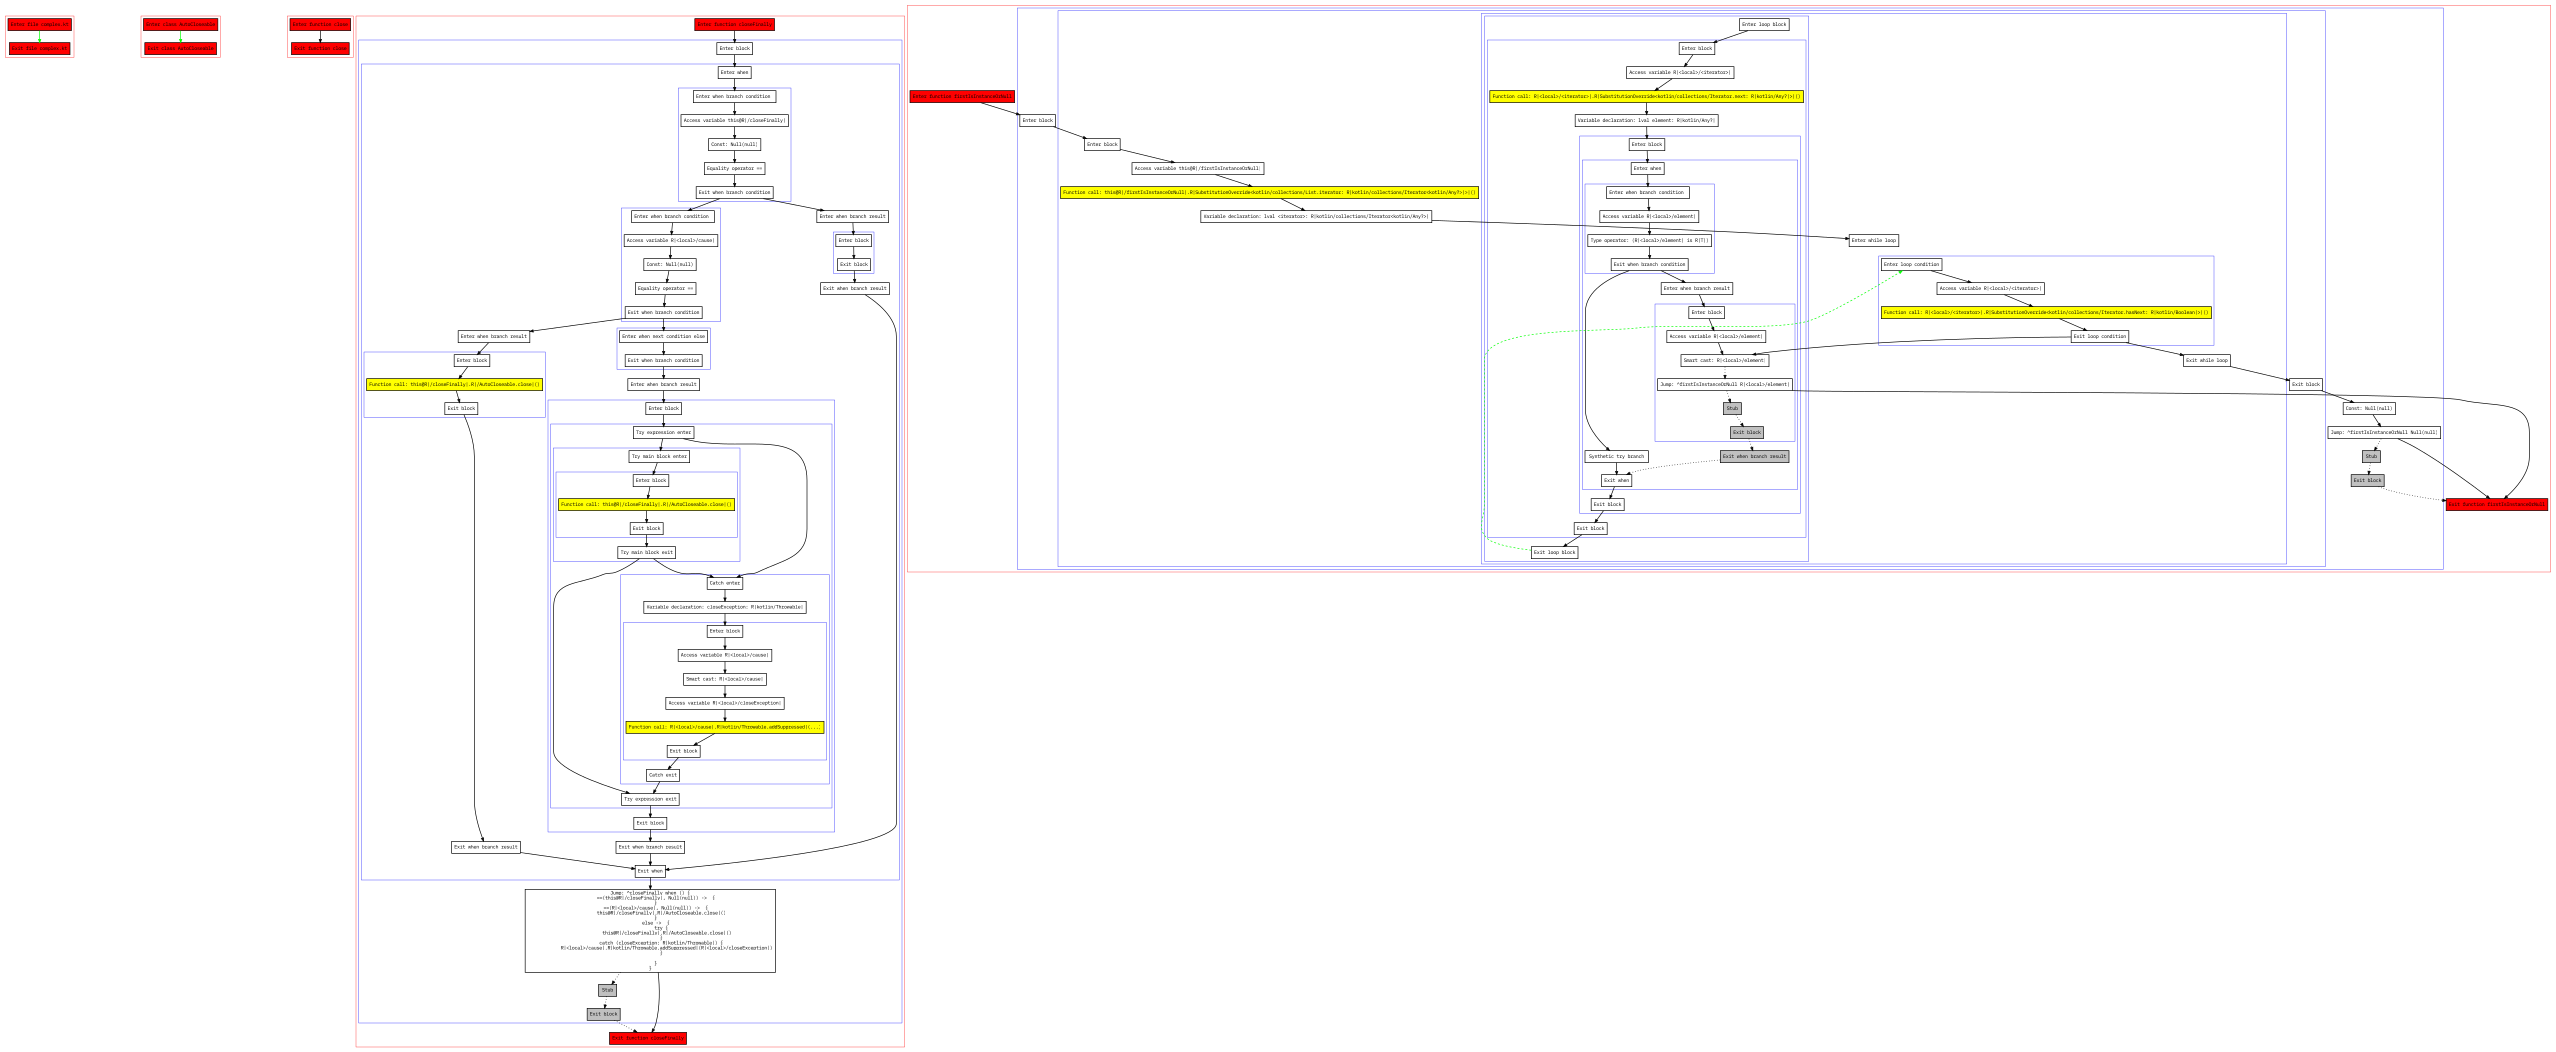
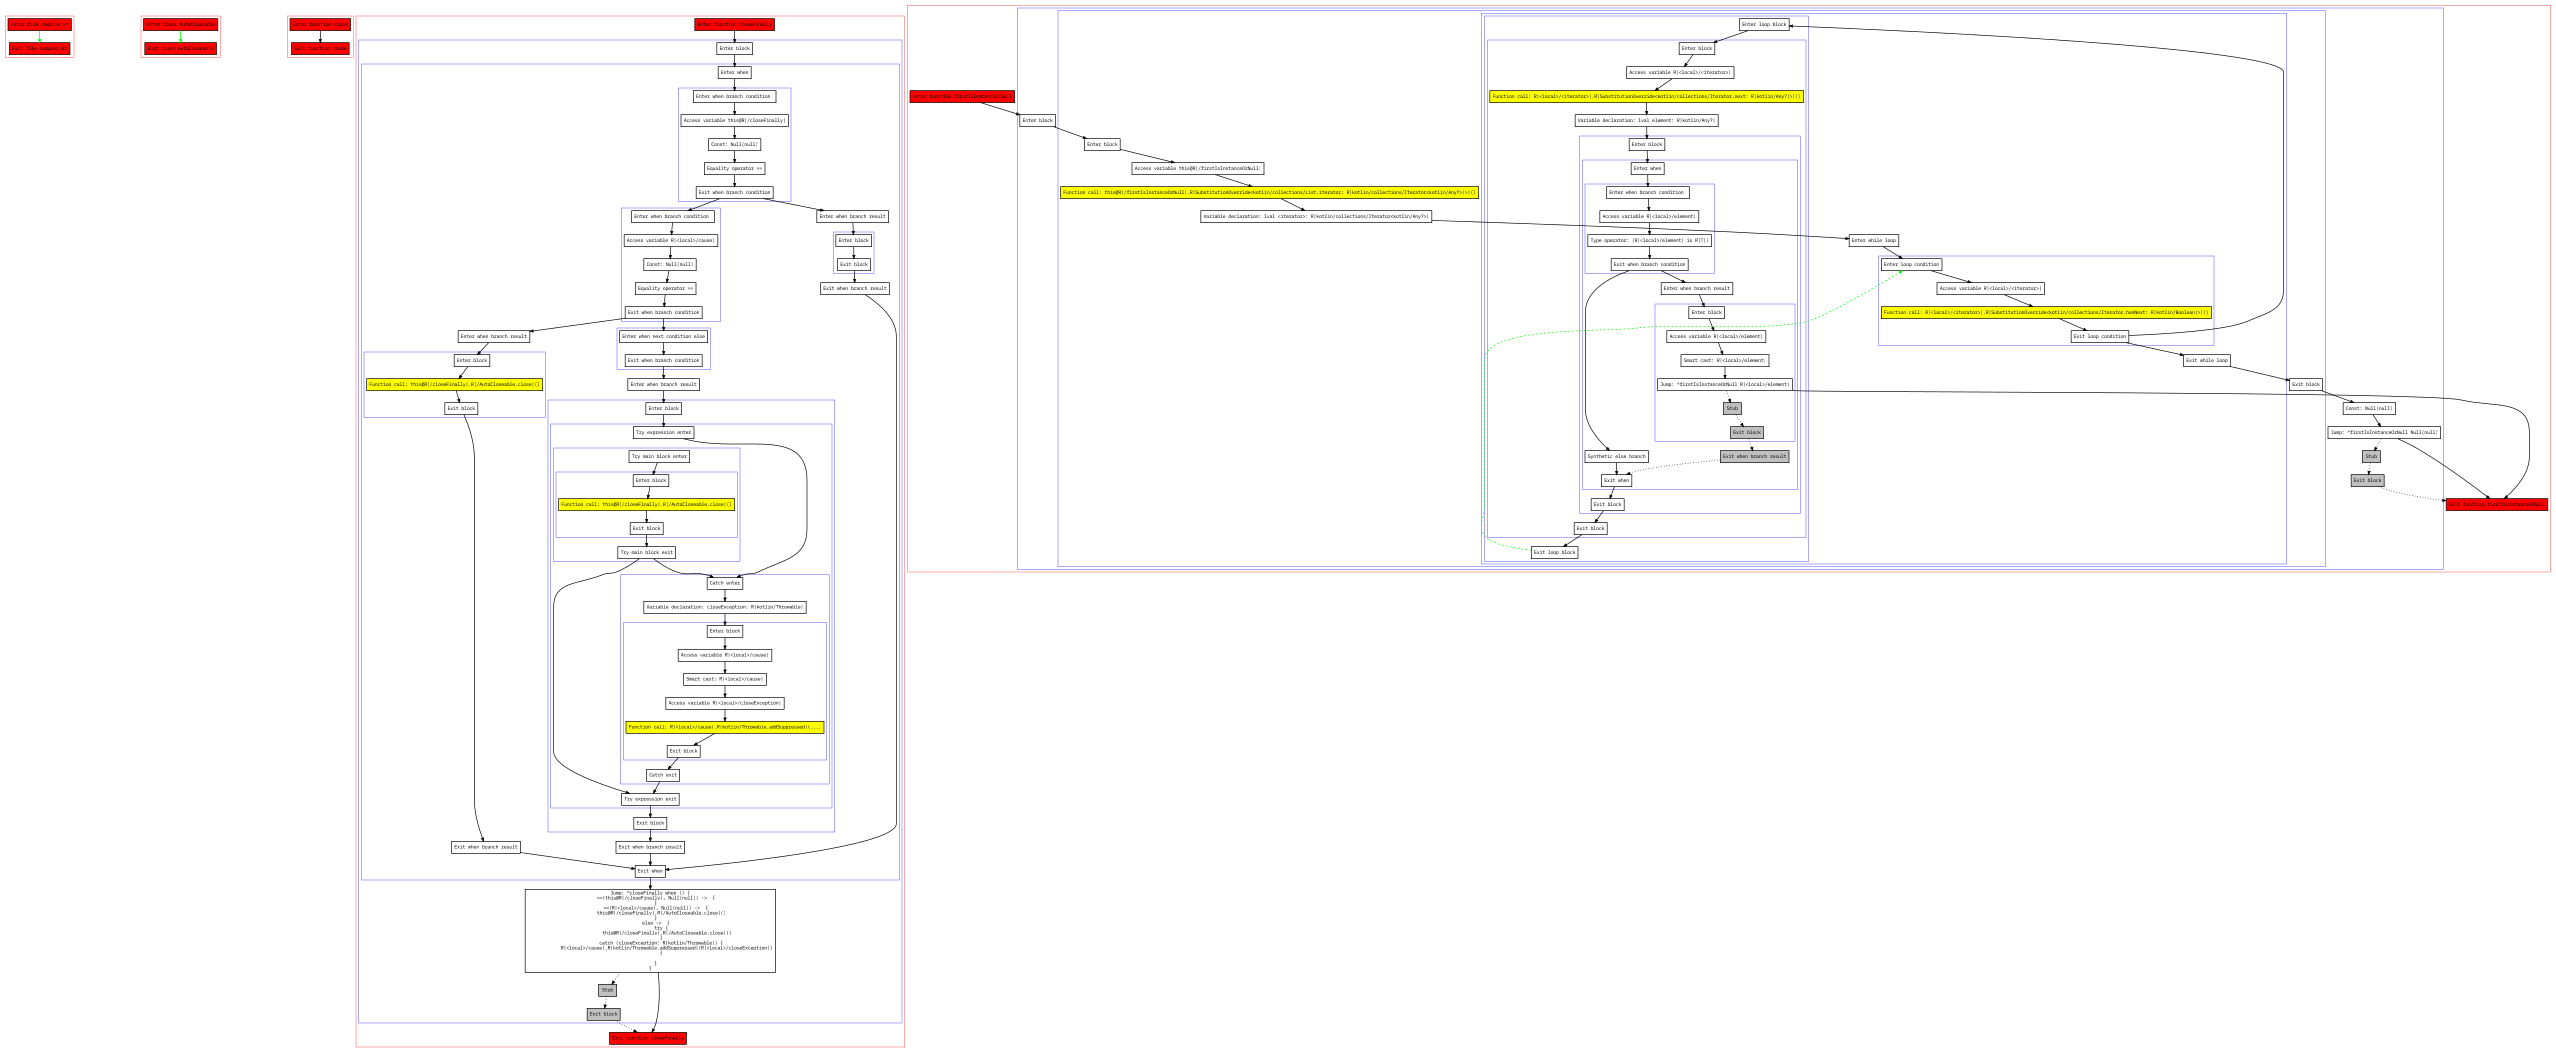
none -> (1891, 252)
(1913, 341) -> (2233, 57)
(1725, 371) -> (1725, 371)
(662, 443) -> none
(1617, 457) -> (1617, 457)
